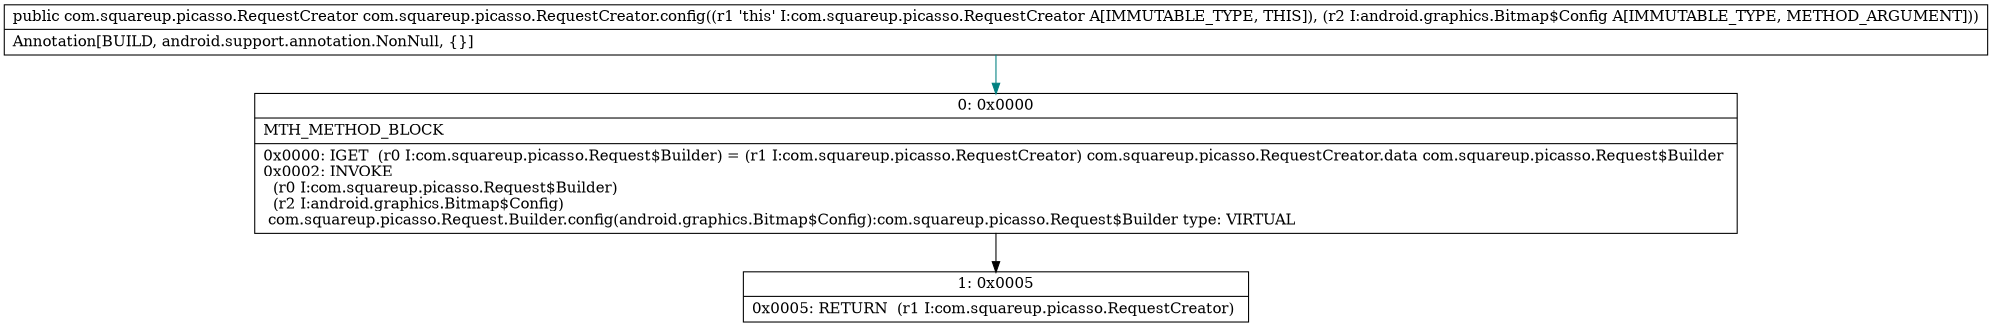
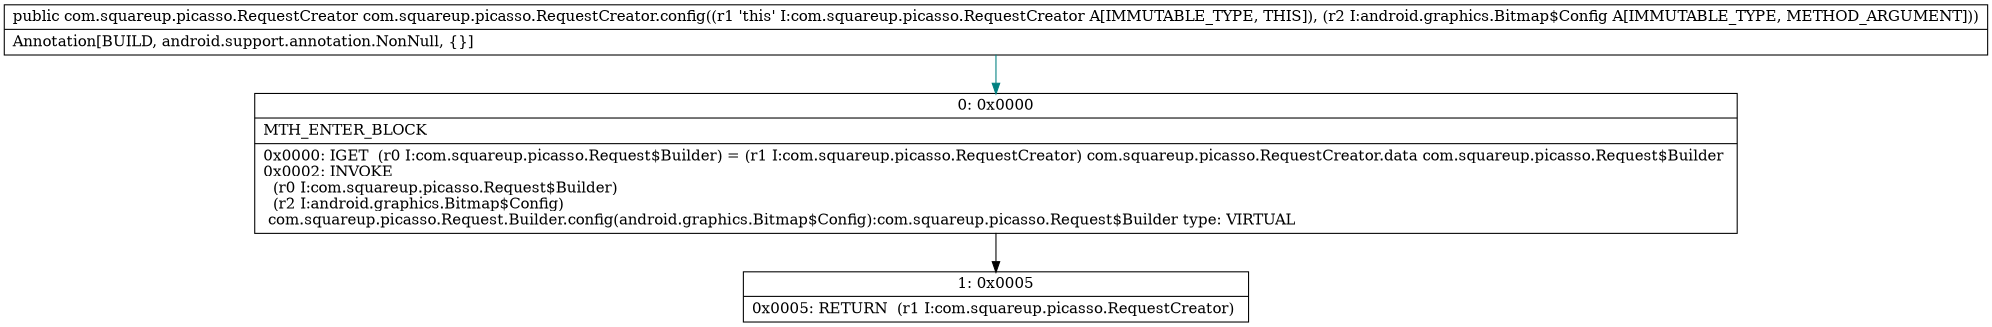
(354, 130) -> (346, 130)
